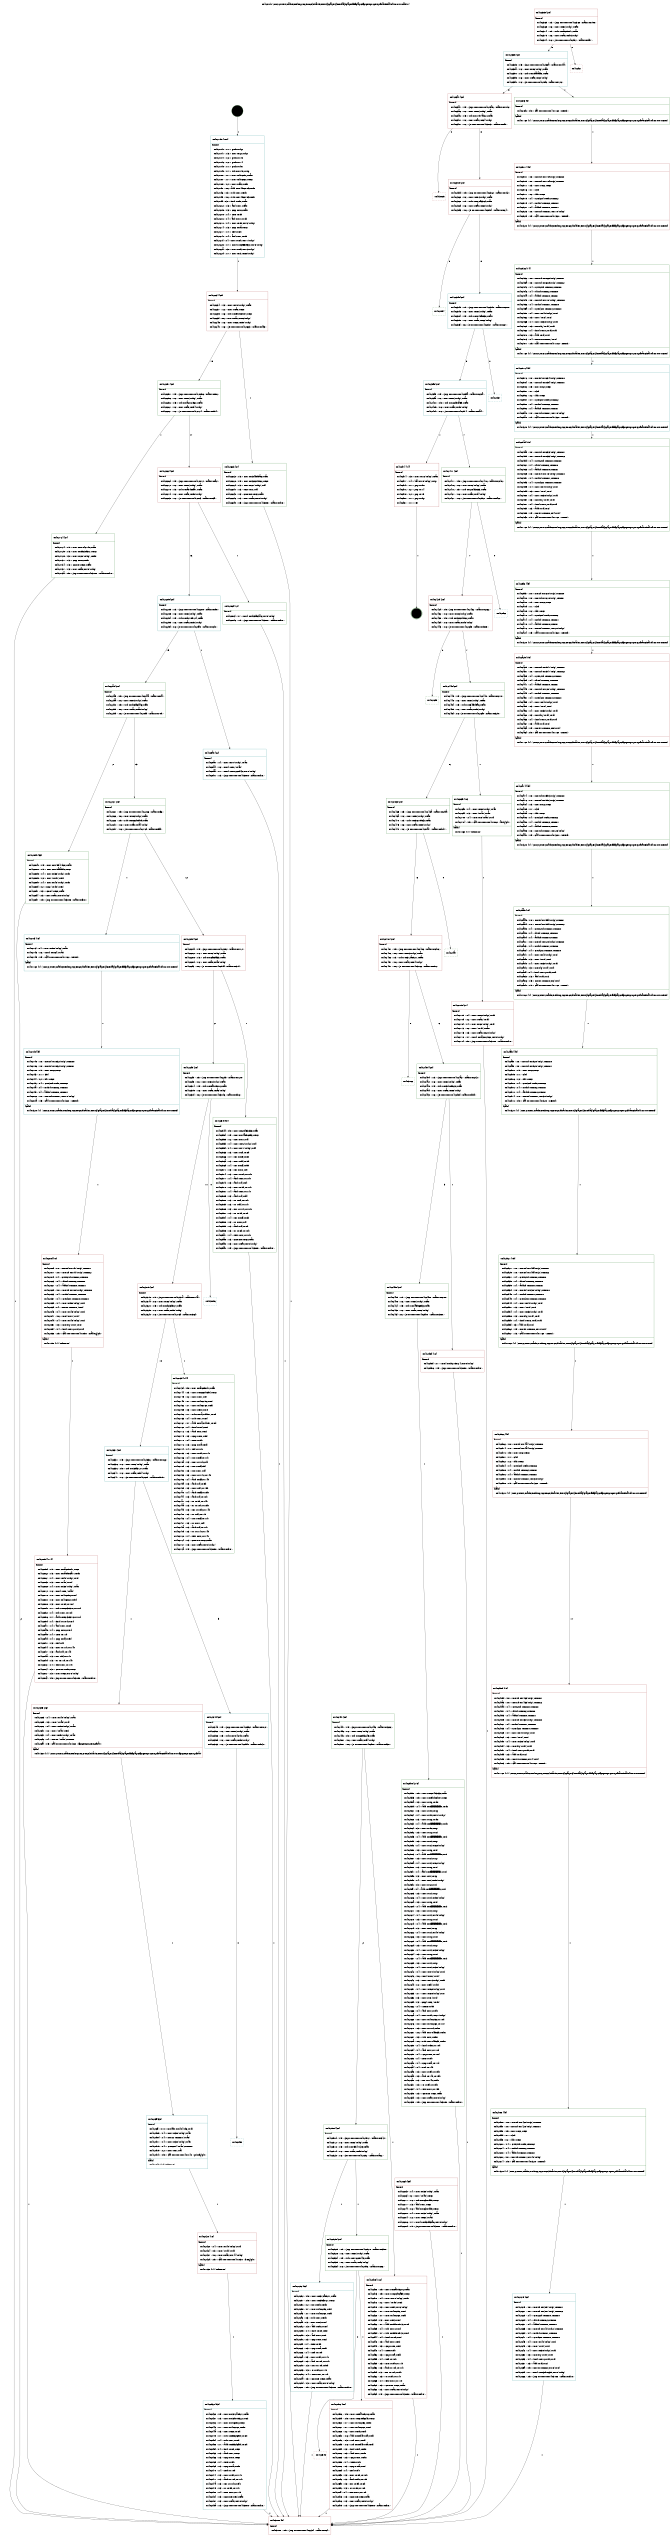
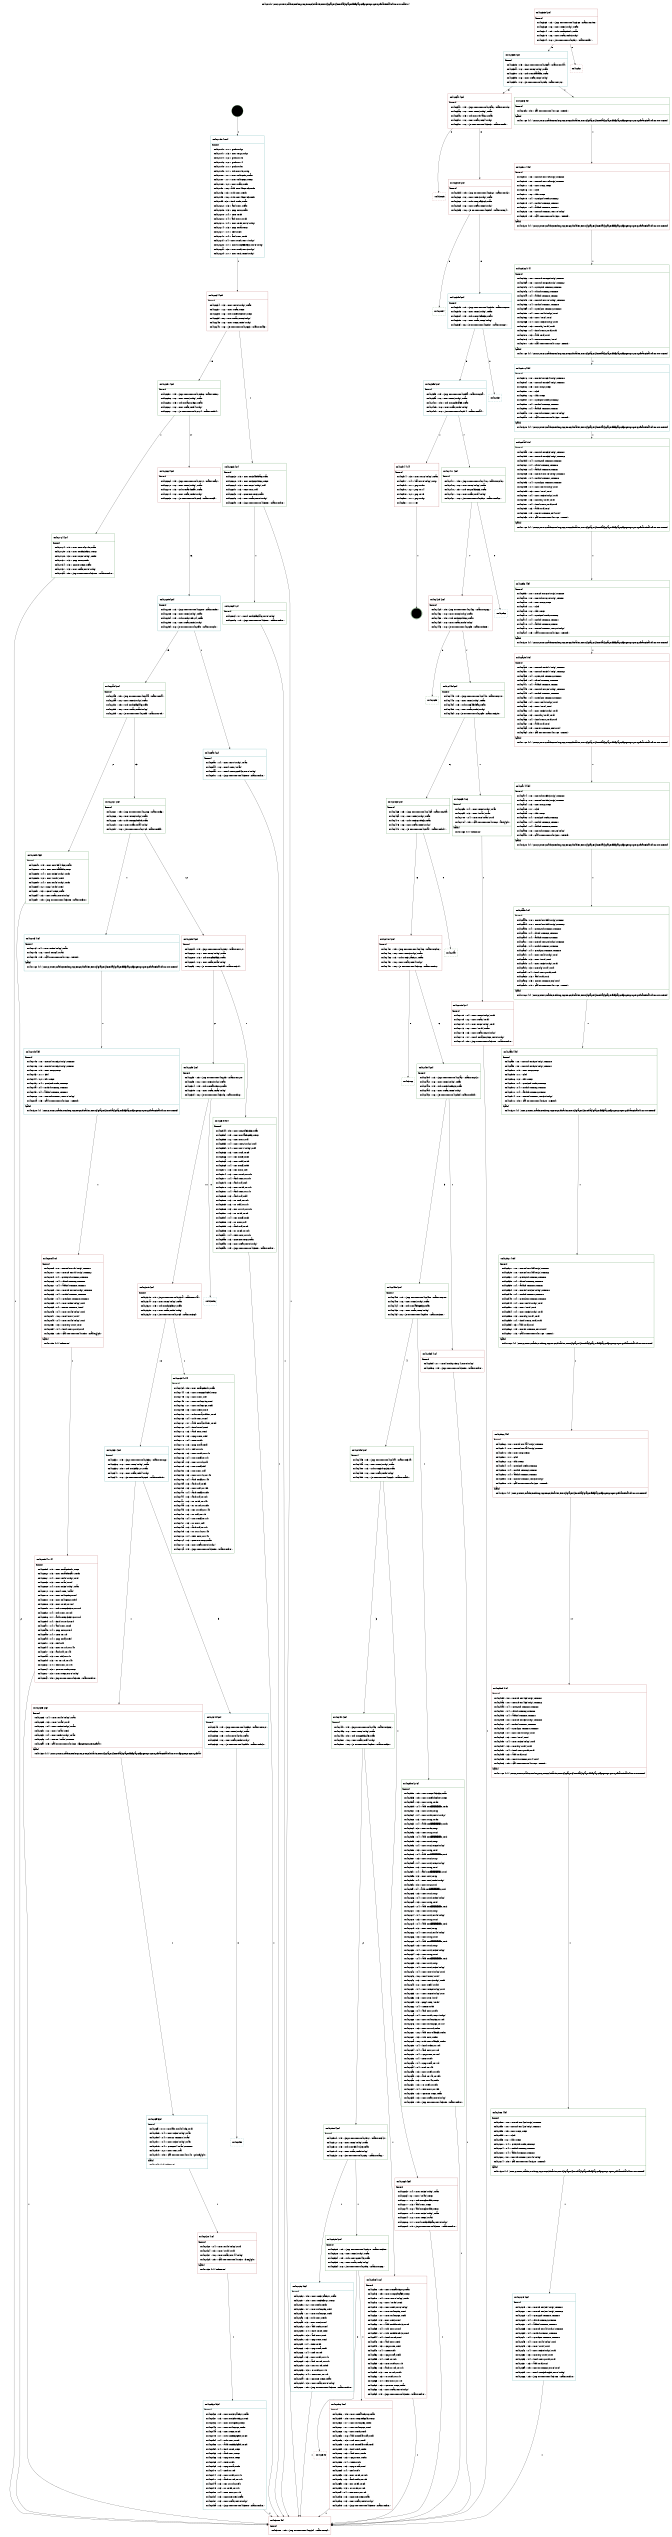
(223, 552) -> (255, 554)
none -> (382, 1464)
